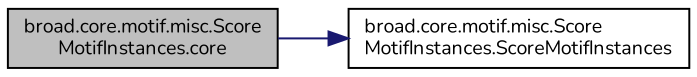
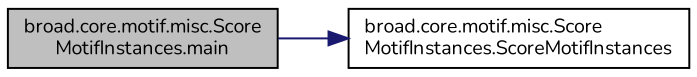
(143, 38) -> (143, 38)
